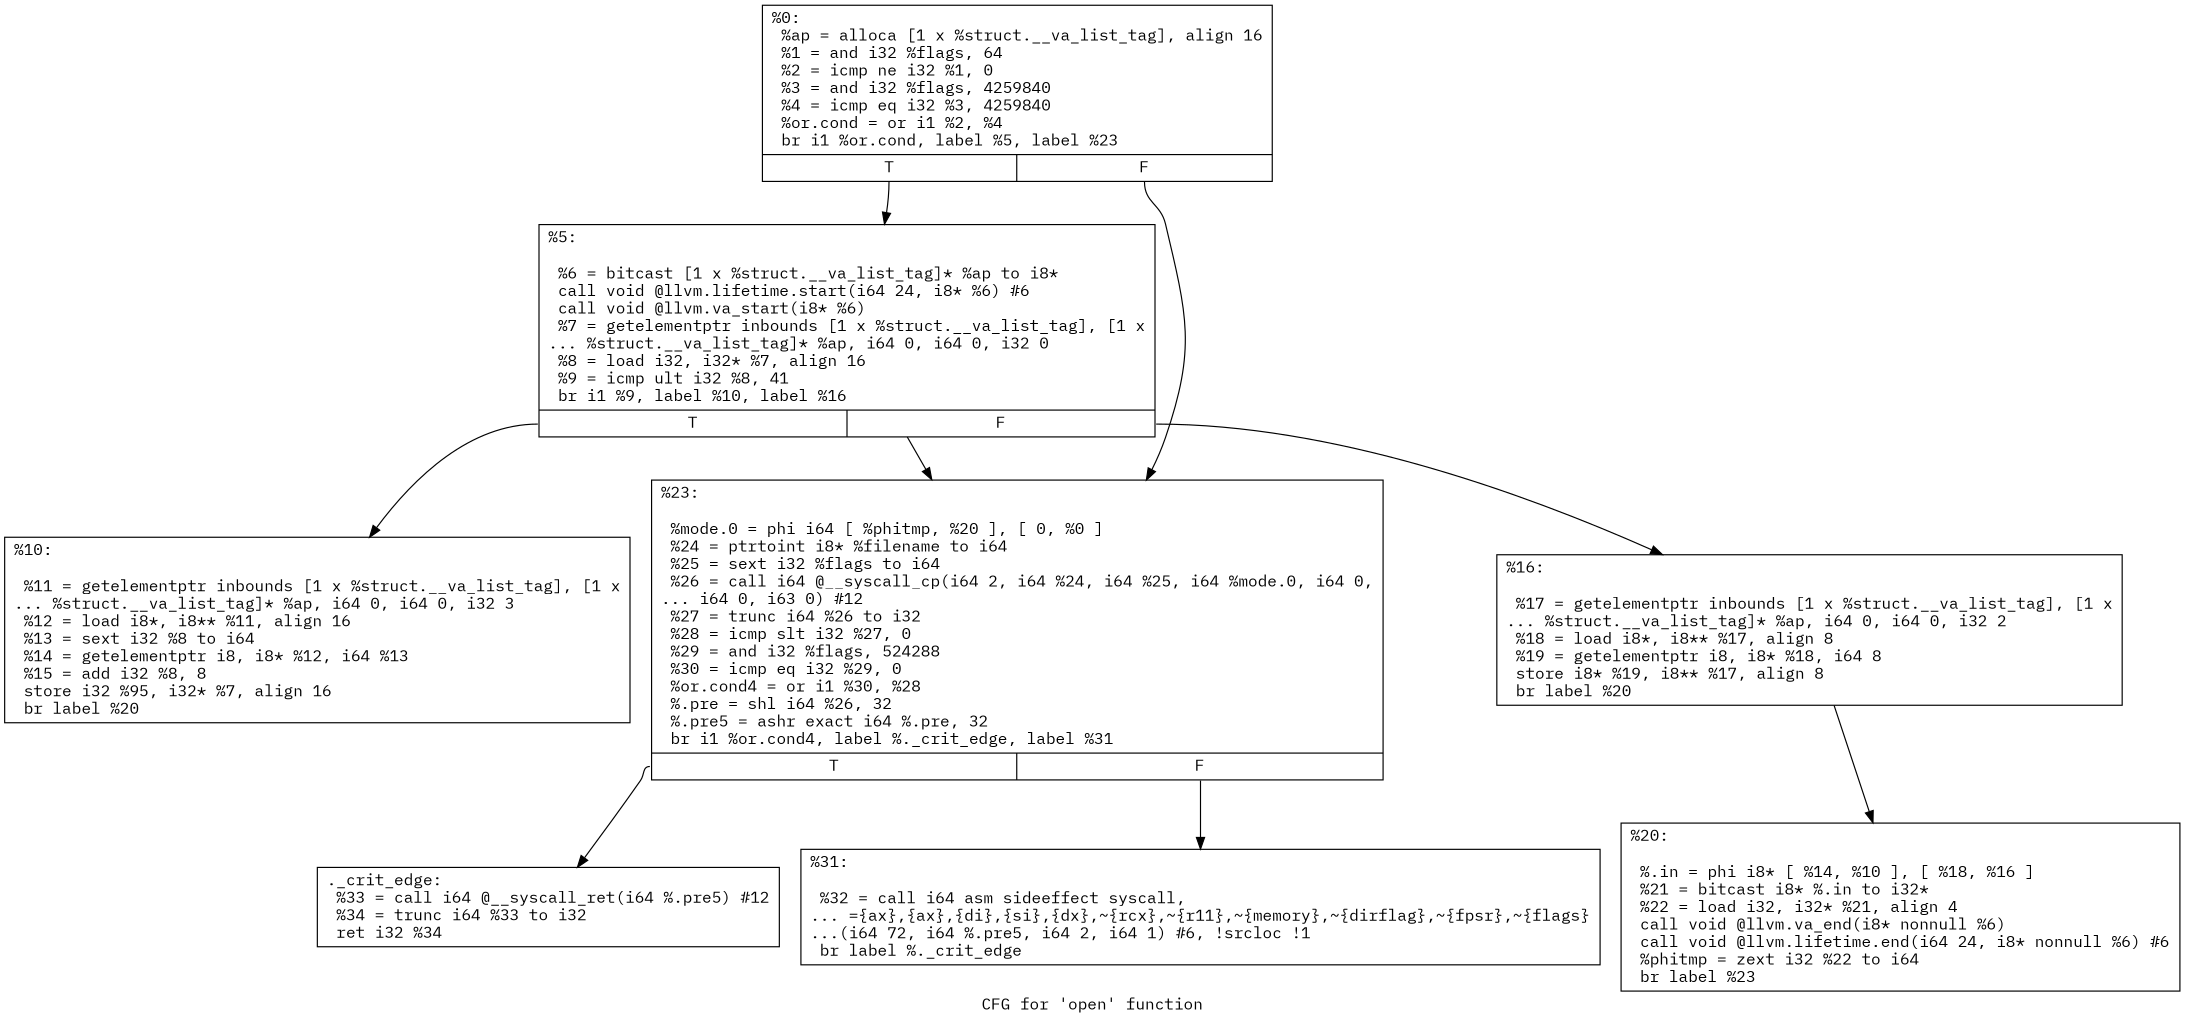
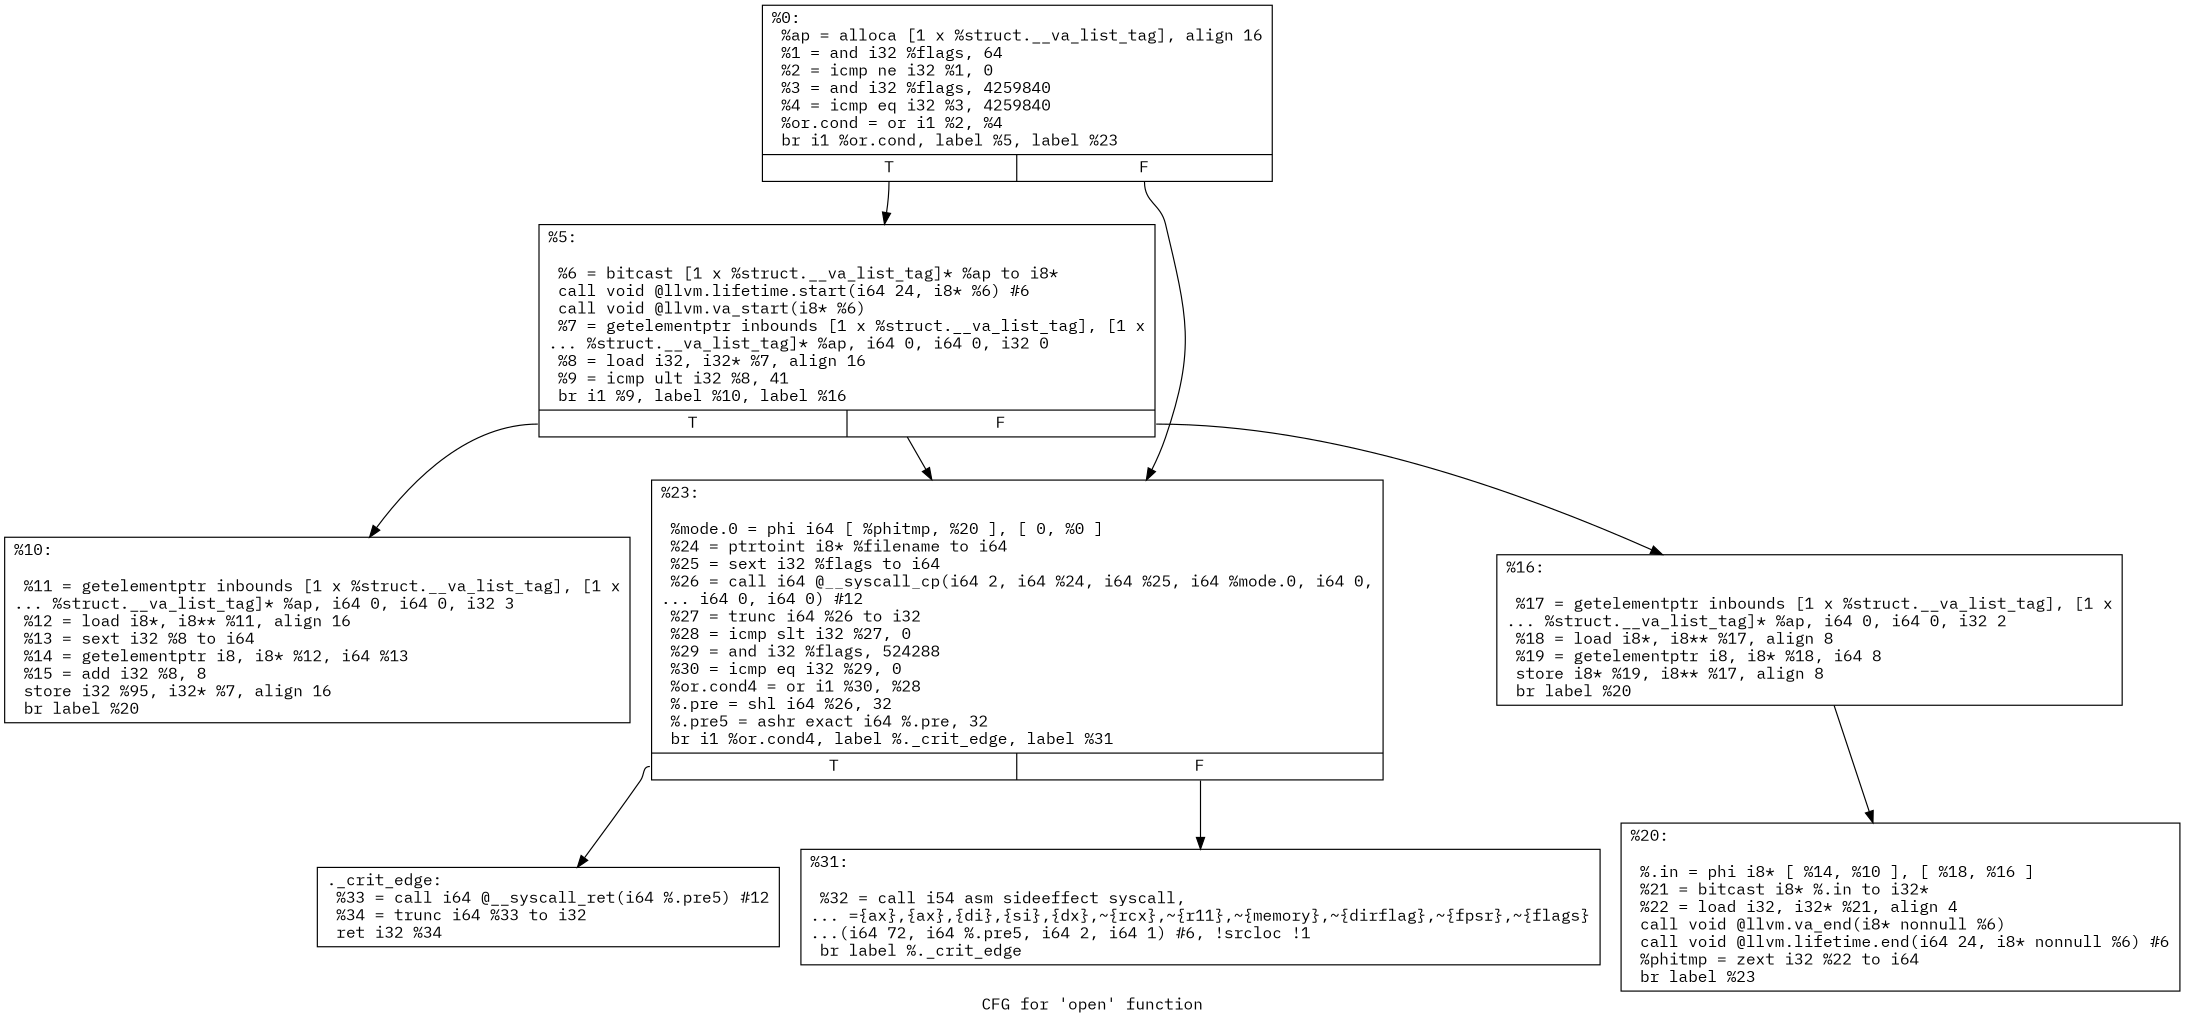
(762, 599) -> (762, 599)
(998, 898) -> (998, 898)
